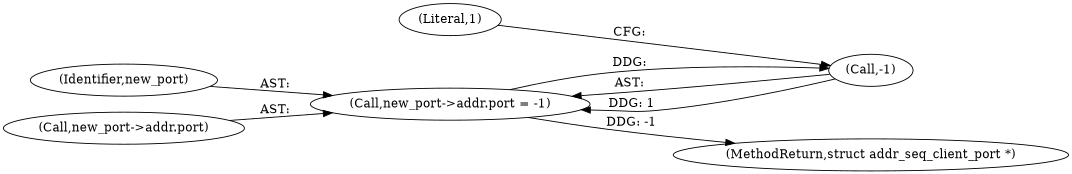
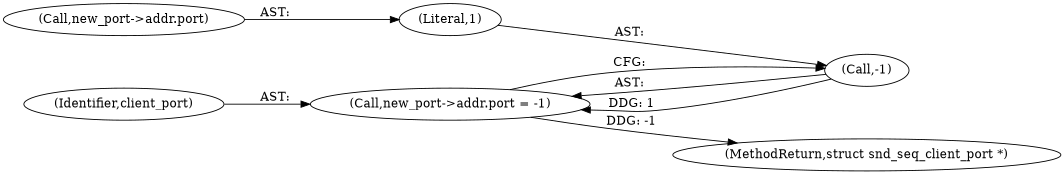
(632, 32) -> (632, 32)
(632, 63) -> (632, 63)
(124, 80) -> (124, 104)
(276, 117) -> (317, 20)
(871, 155) -> (867, 155)
